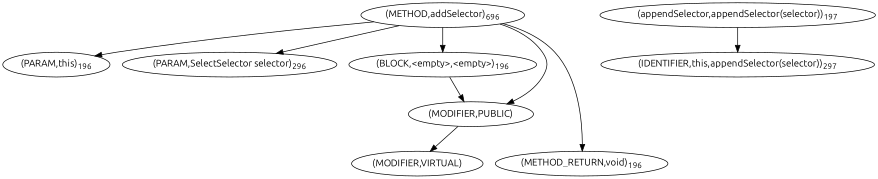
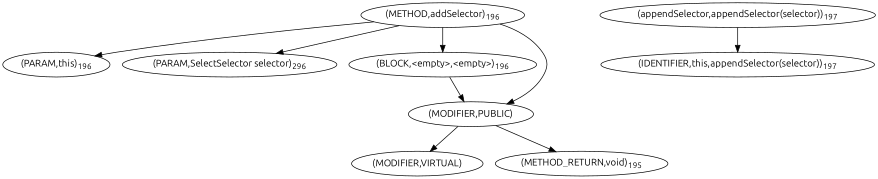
(493, 14) -> (493, 14)
(830, 64) -> (830, 64)
(566, 68) -> (523, 137)
(635, 163) -> (635, 163)
